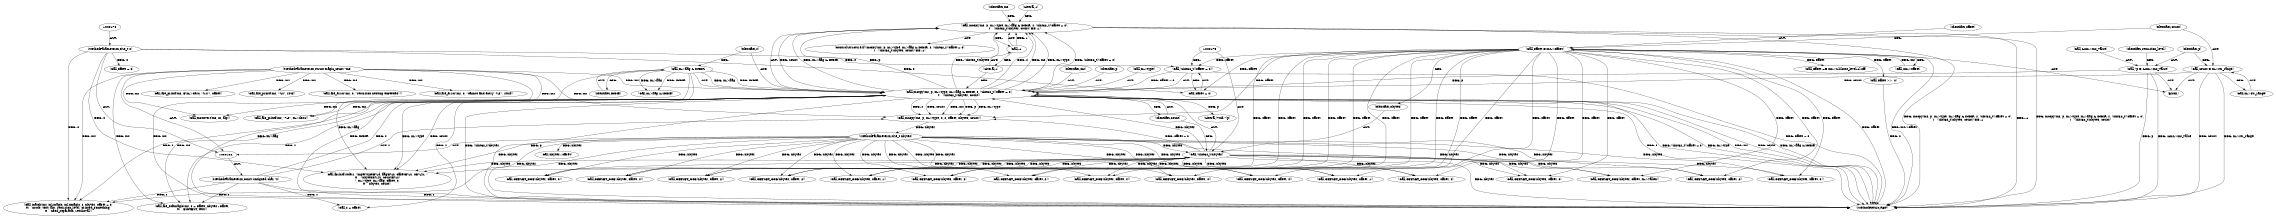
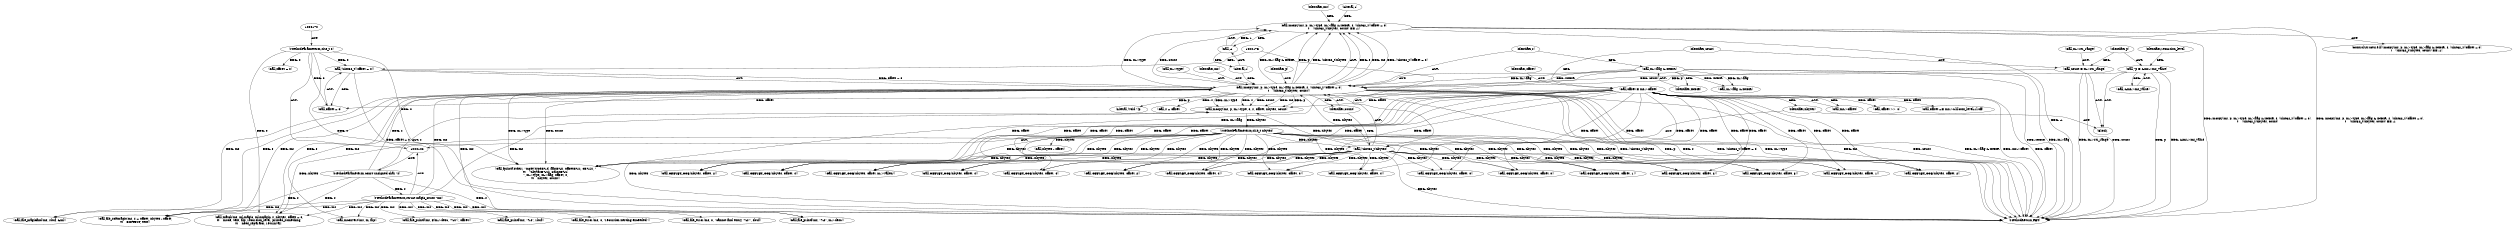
(1303, 53) -> none
(1943, 59) -> (1956, 114)
(1908, 60) -> (1816, 100)
none -> (2133, 77)
(2232, 81) -> none
(1177, 137) -> (1322, 131)
(1893, 148) -> (973, 212)
(300, 194) -> (386, 185)
none -> (40, 221)
